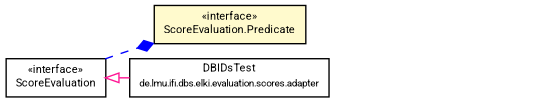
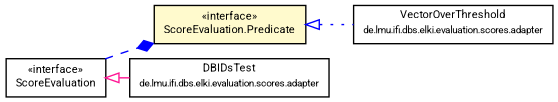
none -> (453, 25)
